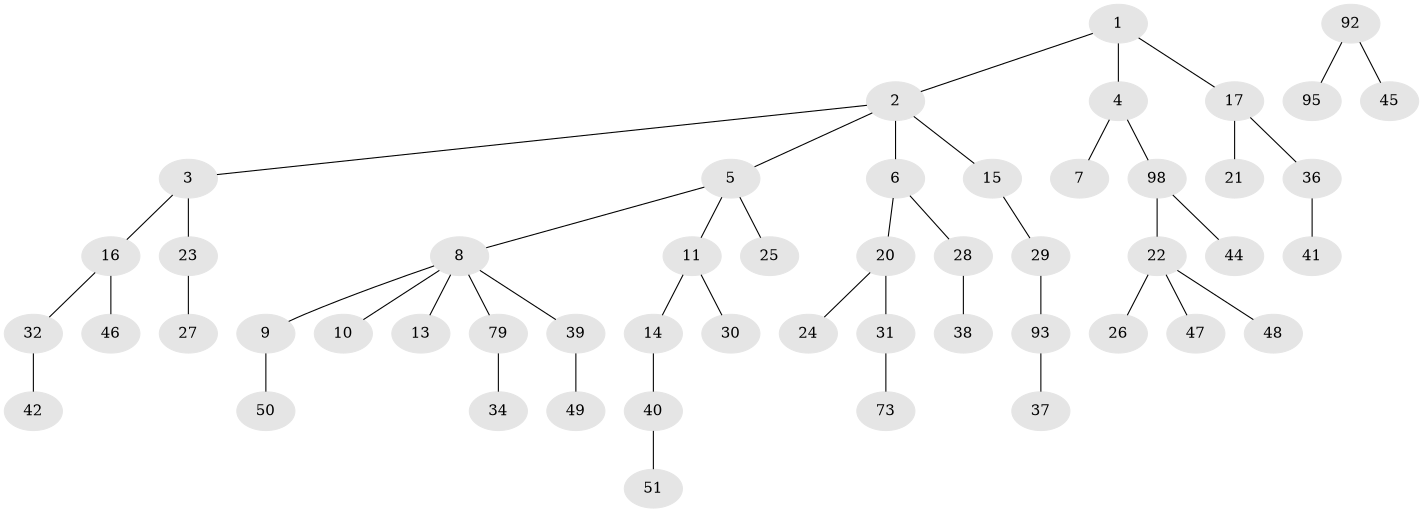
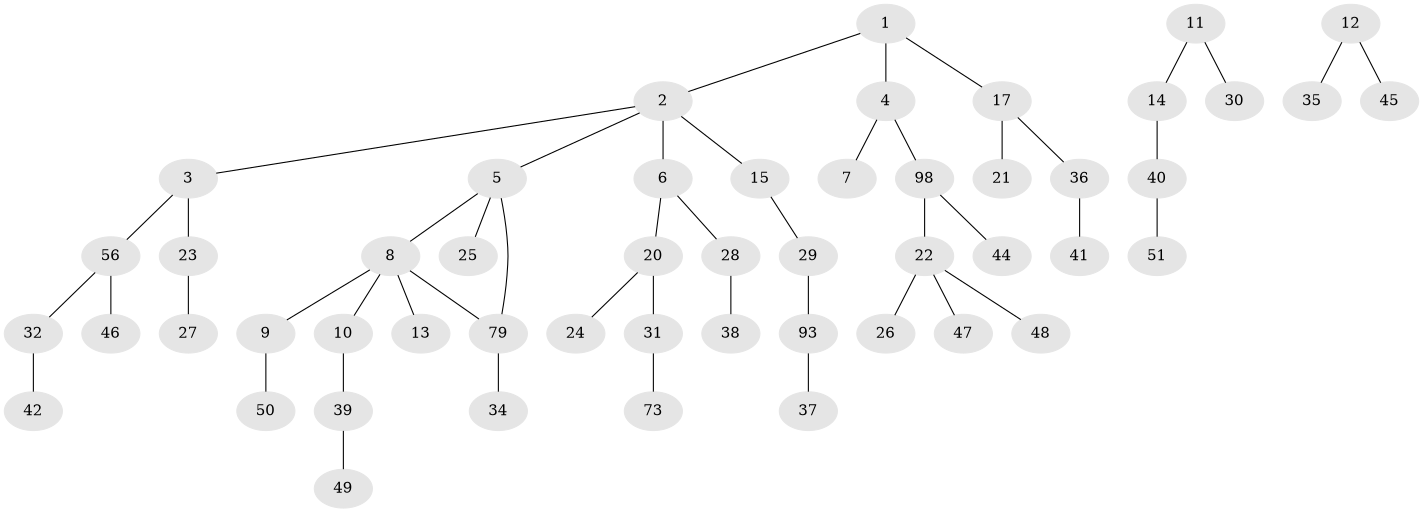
(1351, 24) -> (1351, 24)
(1312, 101) -> (1312, 101)
(711, 217) -> (508, 256)
(111, 256) -> (111, 256)
(518, 295) -> (343, 373)
